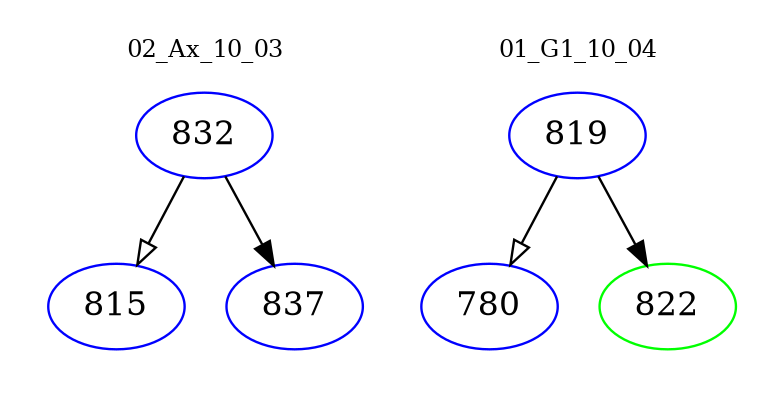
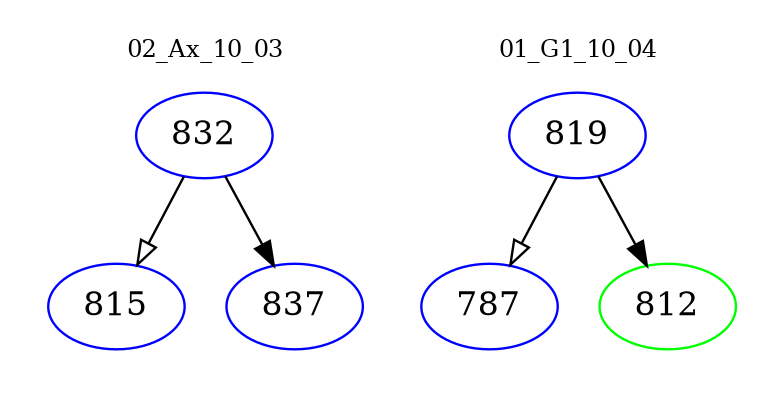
(490, 307) -> (490, 307)
(668, 307) -> (668, 307)
